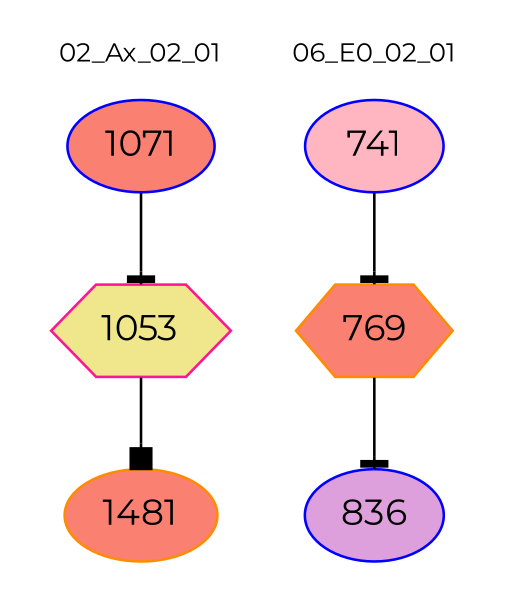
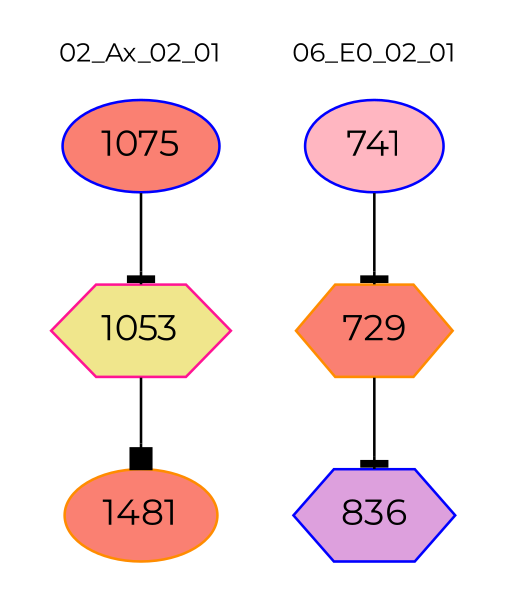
(141, 146) -> (141, 146)
(374, 331) -> (374, 331)
(374, 515) -> (374, 515)
